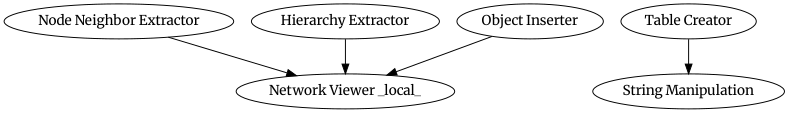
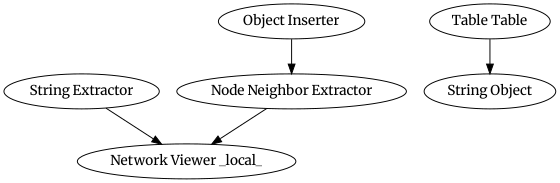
(345, 21) -> (82, 91)
(689, 21) -> (490, 21)
(444, 54) -> (292, 52)
(689, 91) -> (490, 91)
